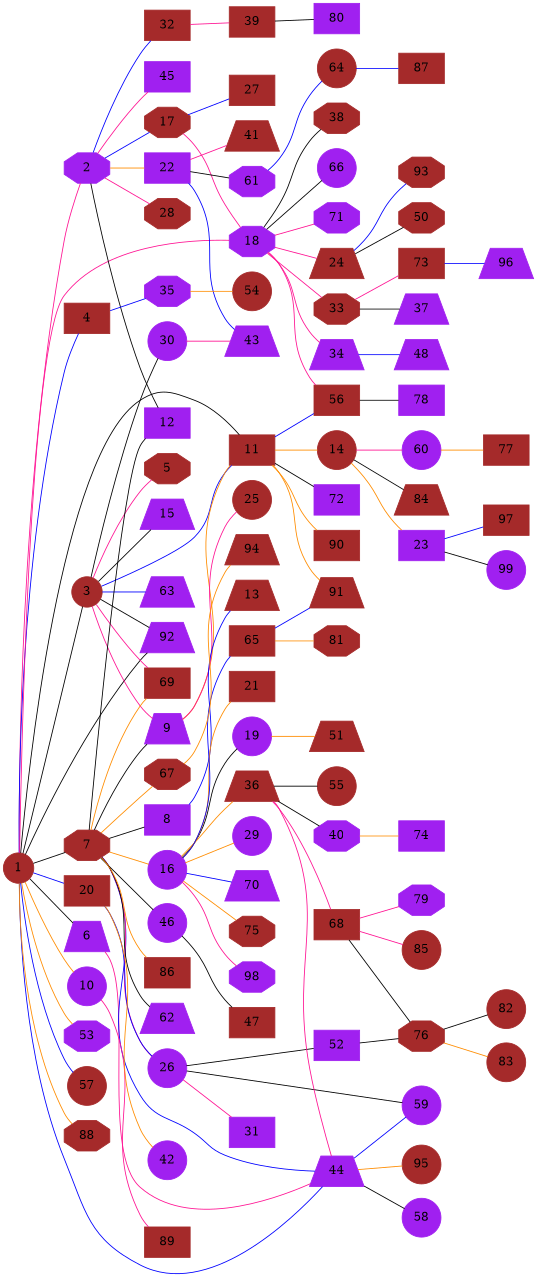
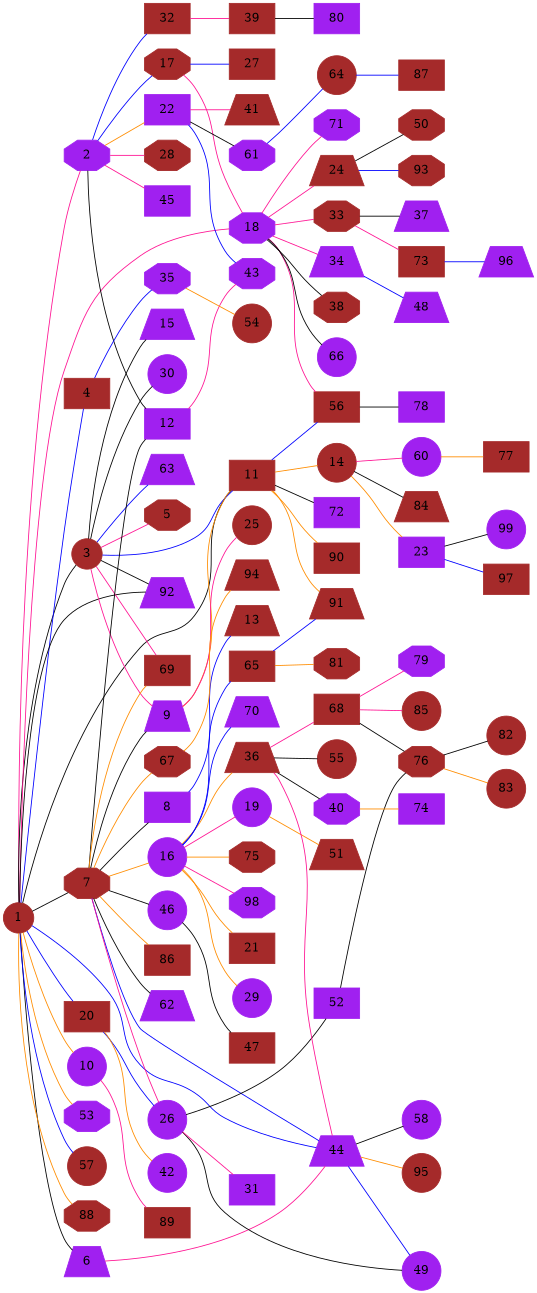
(208, 341) -> (210, 345)
(252, 341) -> (252, 274)
(215, 782) -> (210, 832)
(422, 1105) -> (422, 1271)
